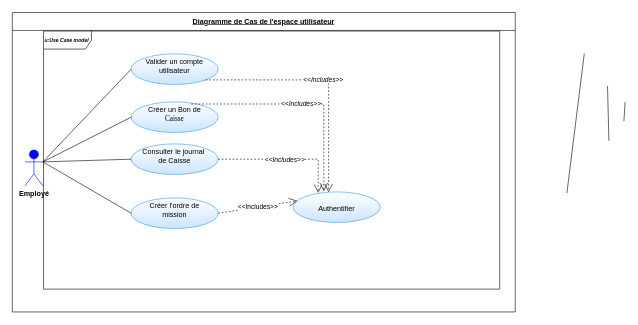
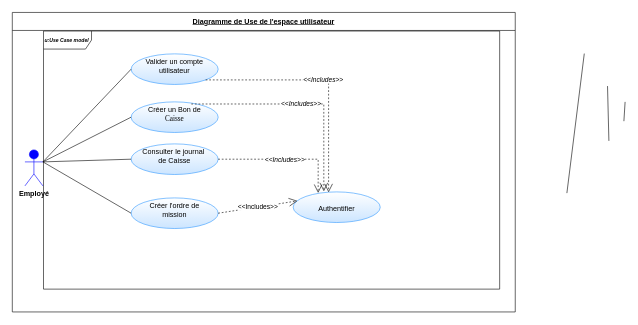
(264, 21) -> (264, 21)
